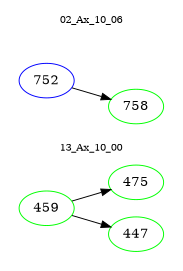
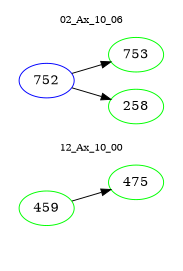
none -> (136, 55)
(136, 107) -> (136, 107)
(91, 148) -> (91, 148)
(136, 234) -> none
